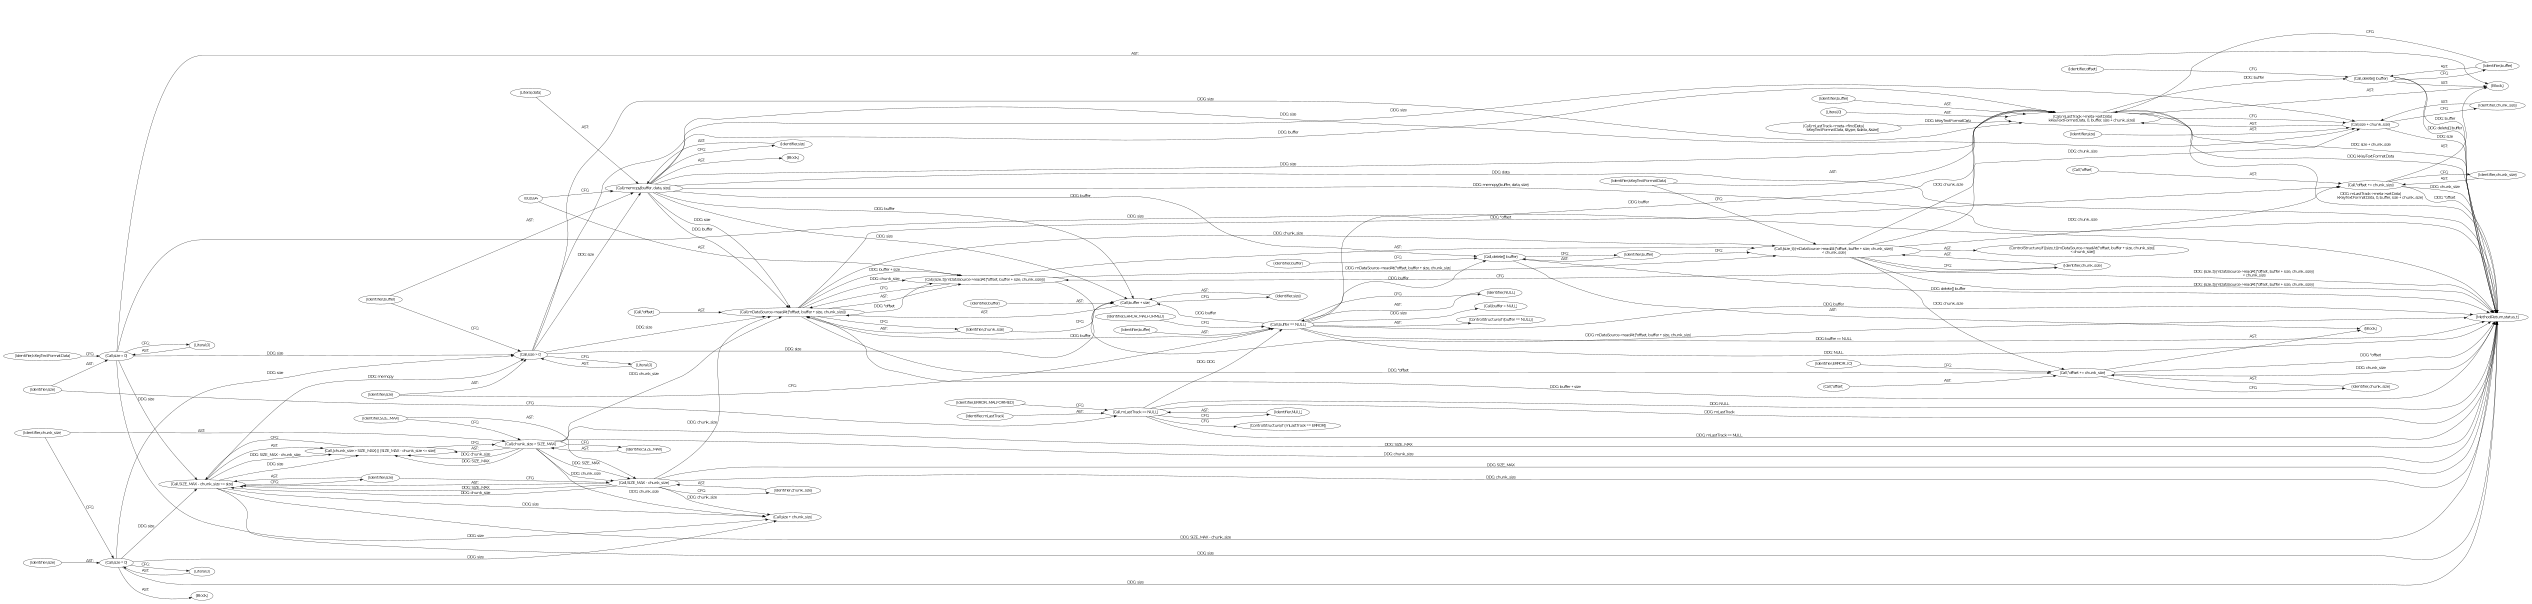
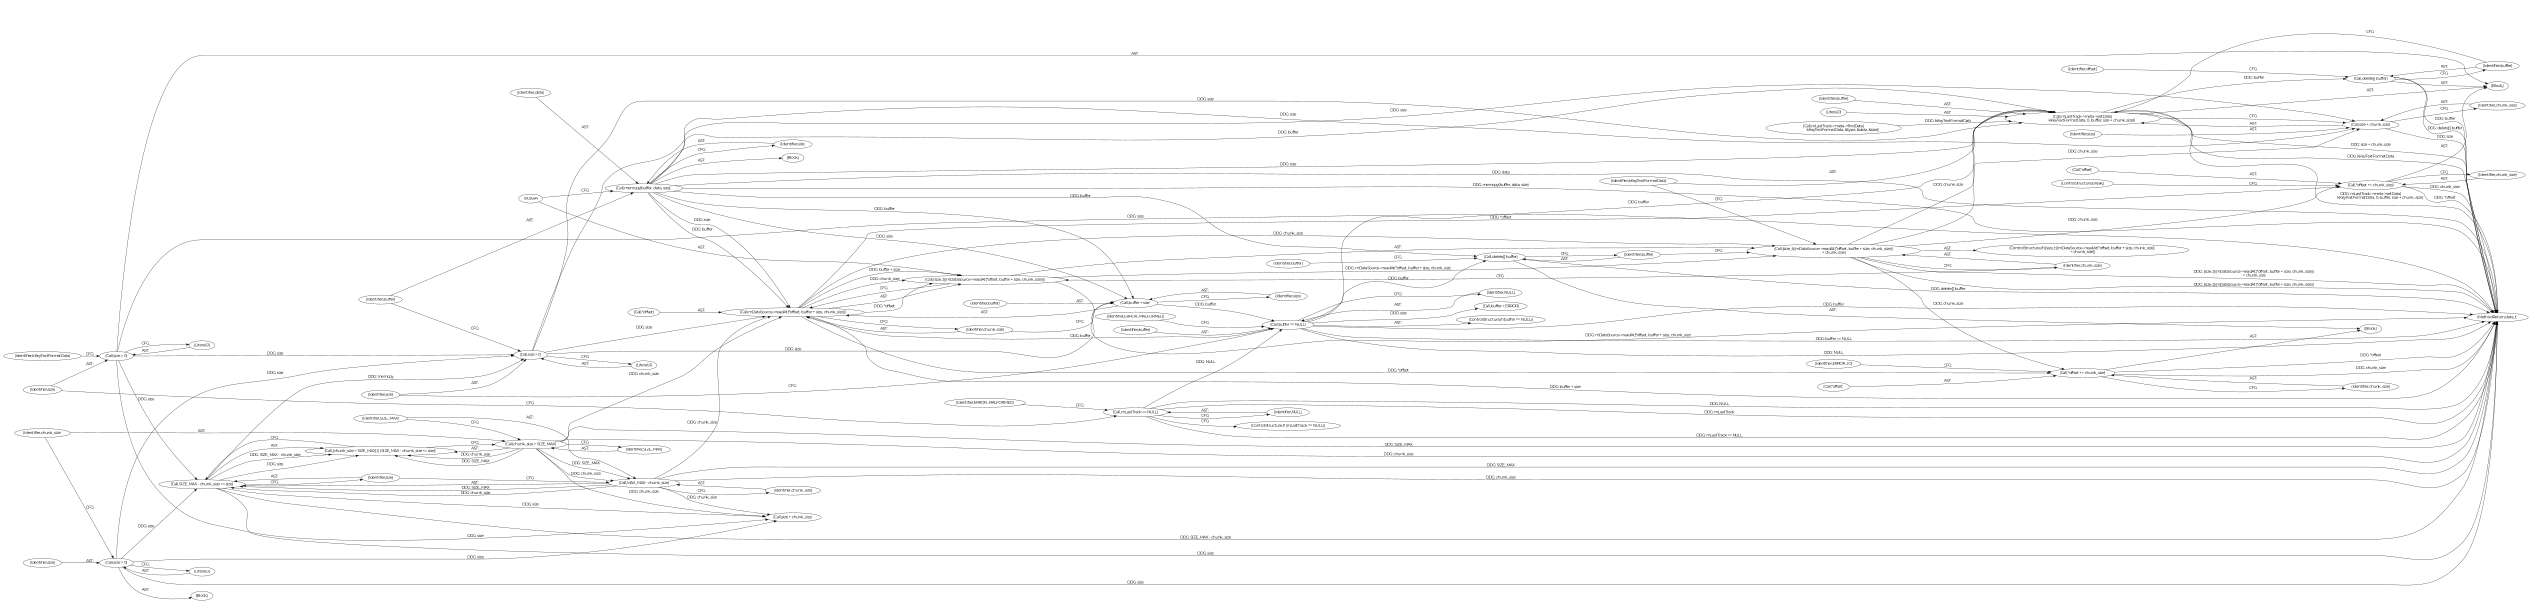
(531, 93) -> (531, 93)
none -> (2083, 184)
(586, 273) -> none
(1501, 306) -> (1501, 306)
(2497, 317) -> (2497, 317)
(1210, 319) -> (1215, 309)
(1206, 362) -> (1206, 362)
(985, 416) -> none
(1288, 426) -> (1288, 426)
(644, 483) -> (644, 483)
